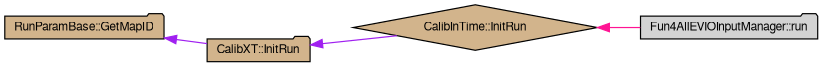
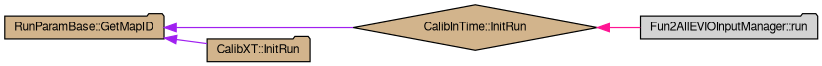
(729, 28) -> (729, 28)
(360, 40) -> (265, 28)
